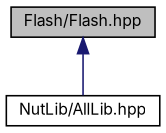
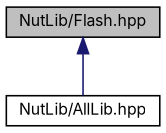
(83, 22) -> (83, 22)
